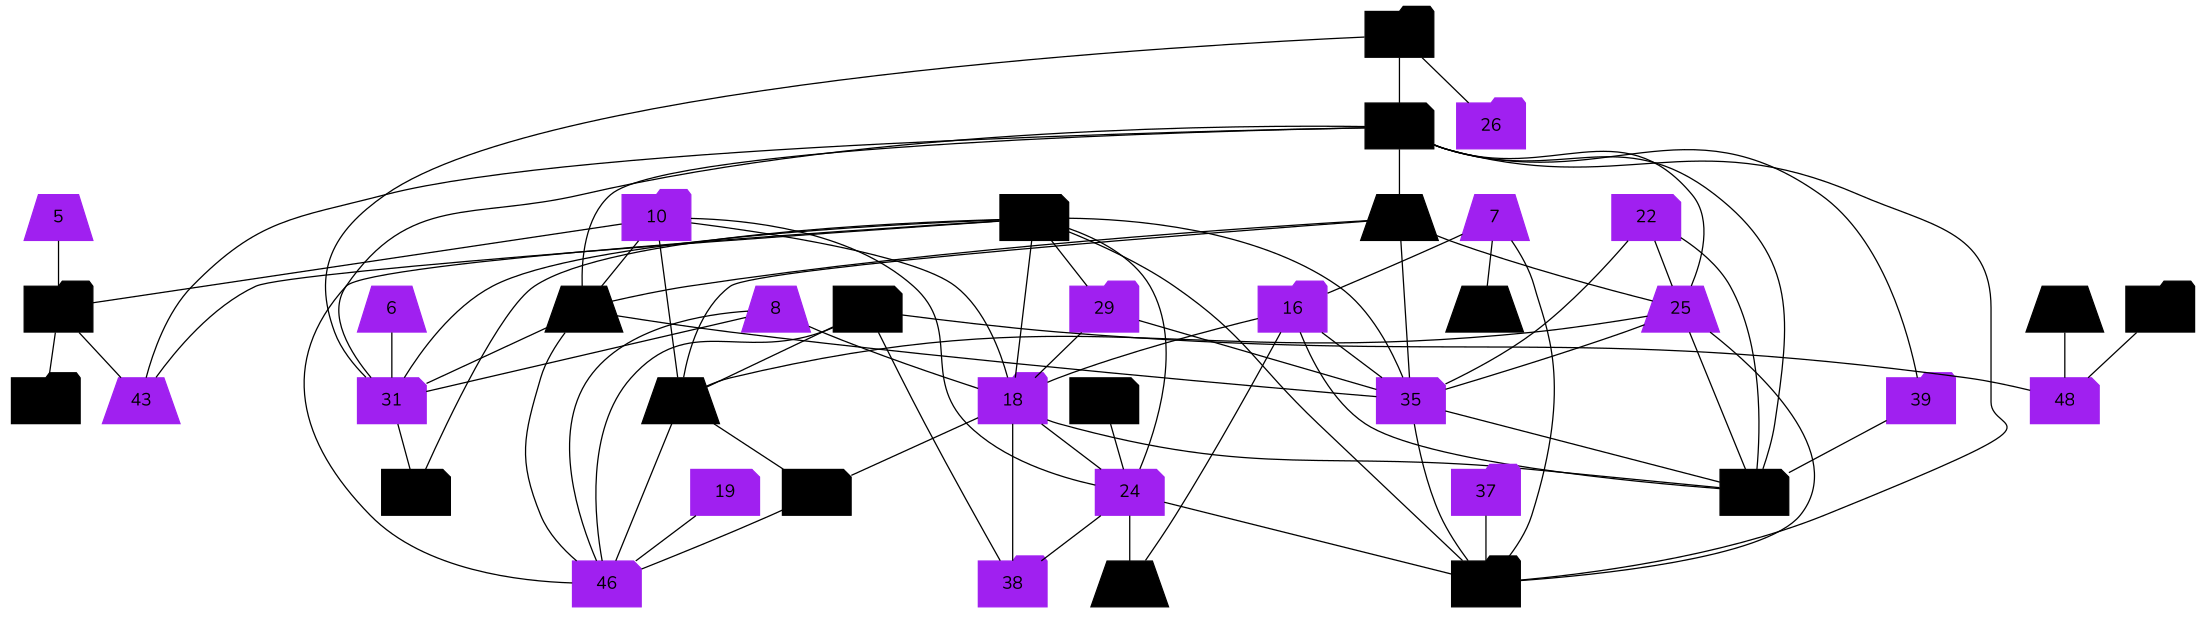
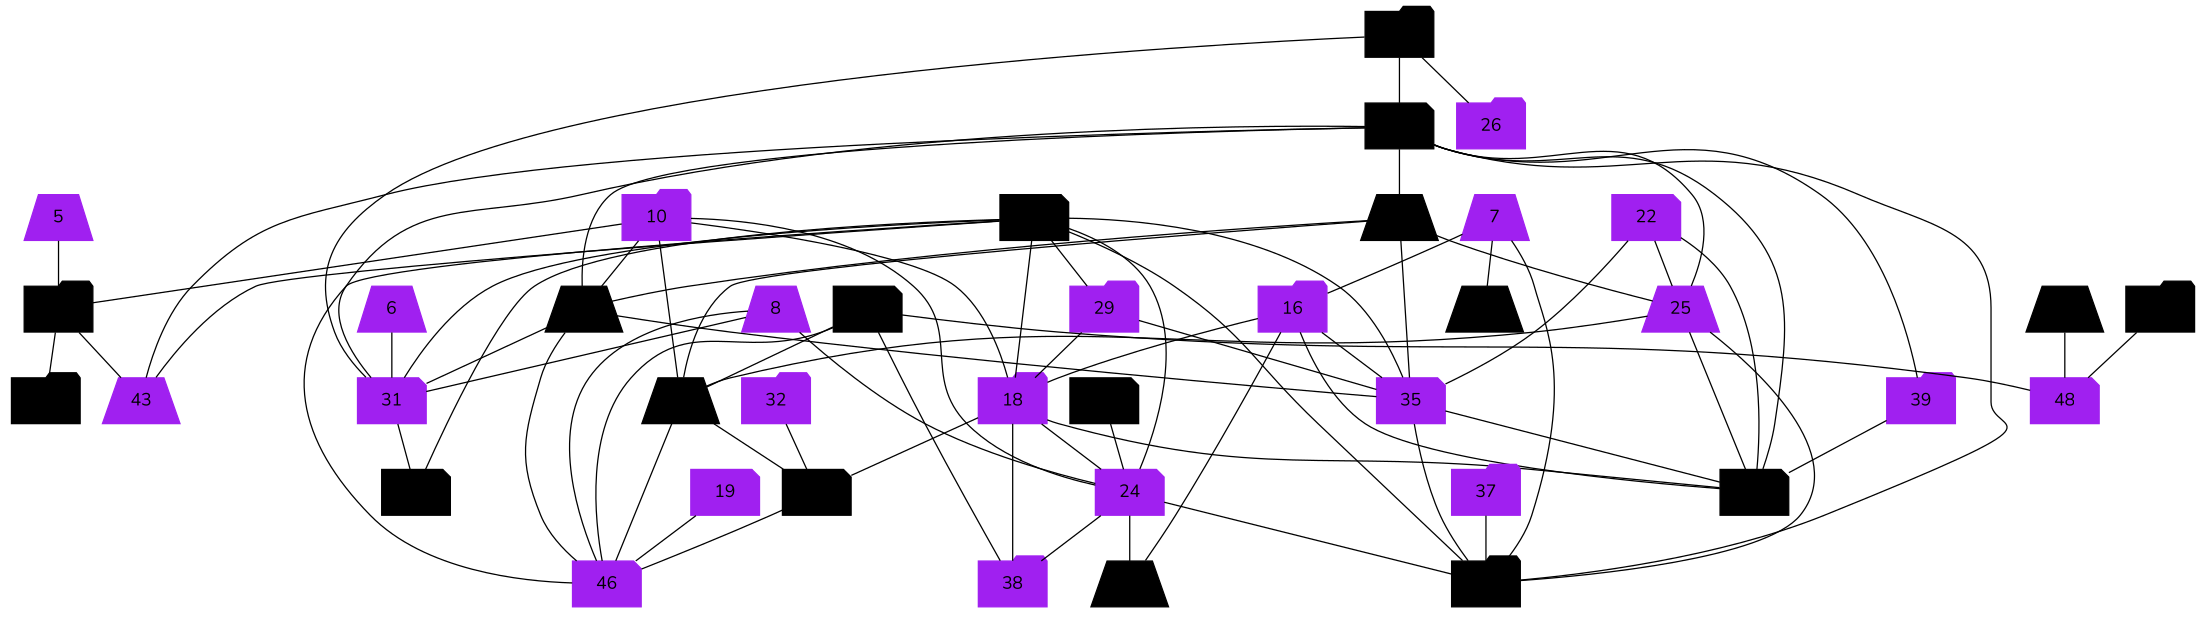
(1541, 360) -> none
(906, 364) -> (959, 440)
none -> (776, 401)
